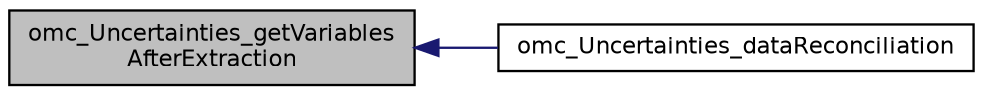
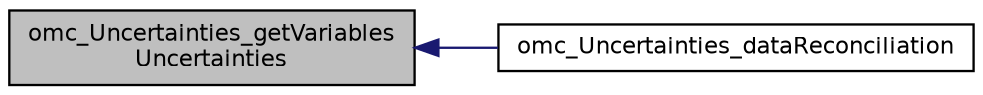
(212, 48) -> (212, 48)
